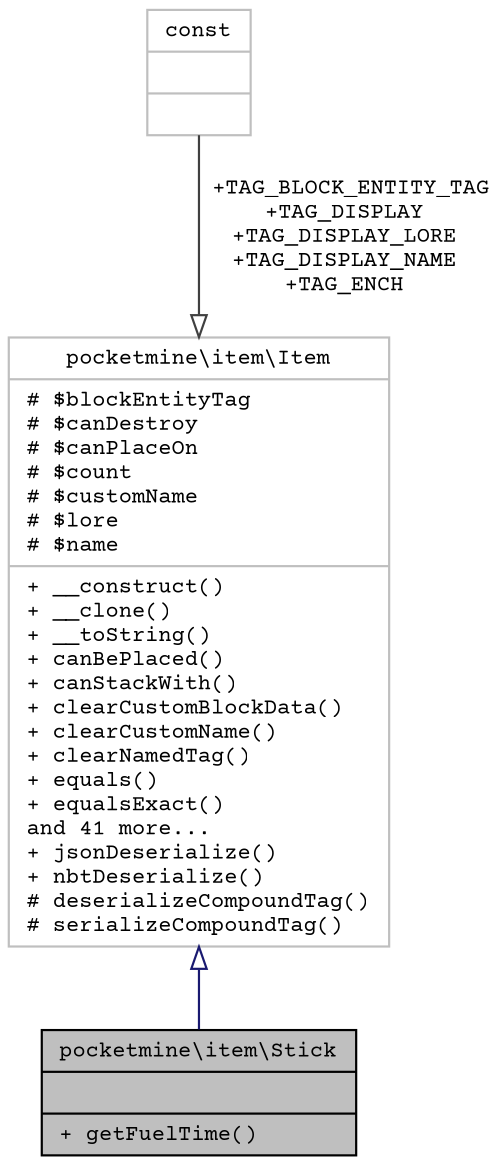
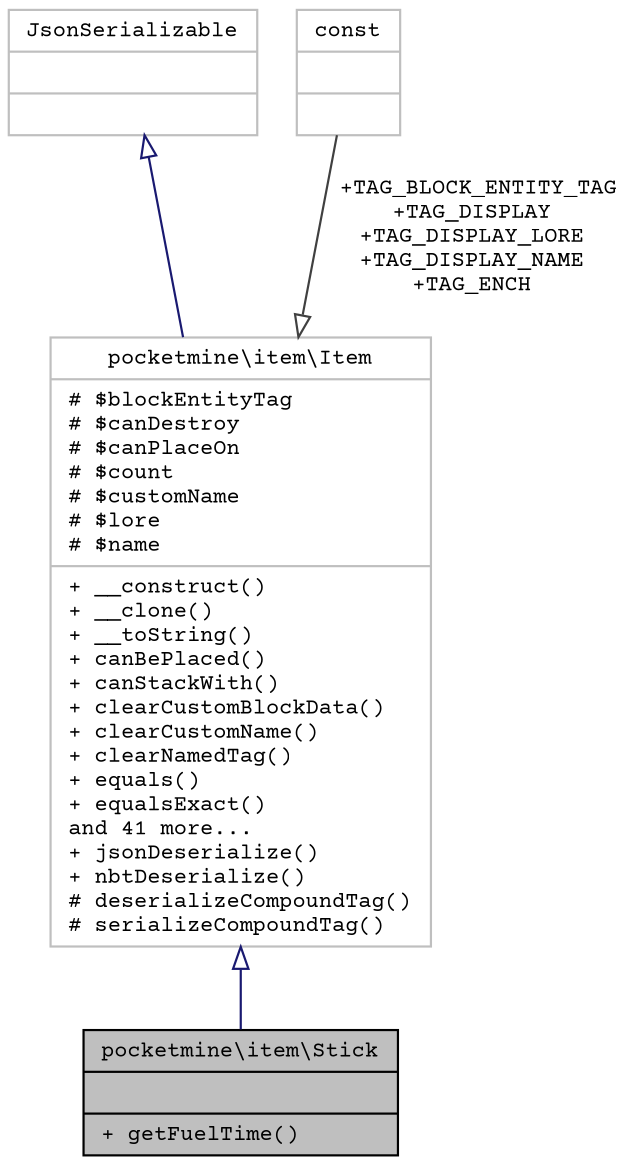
none -> (133, 73)
